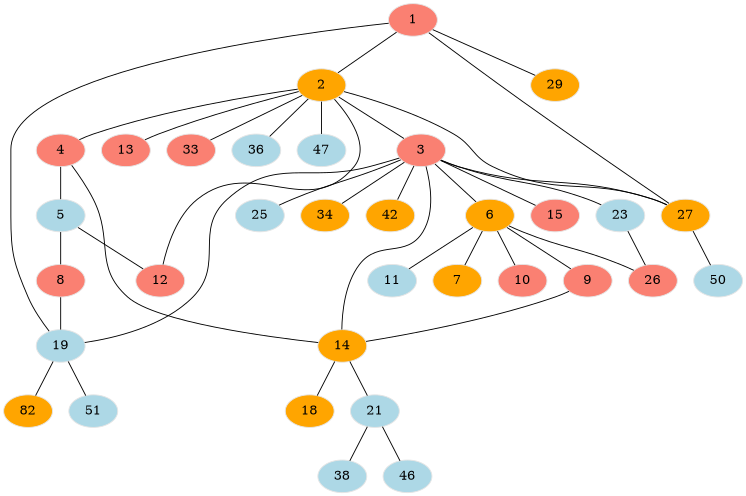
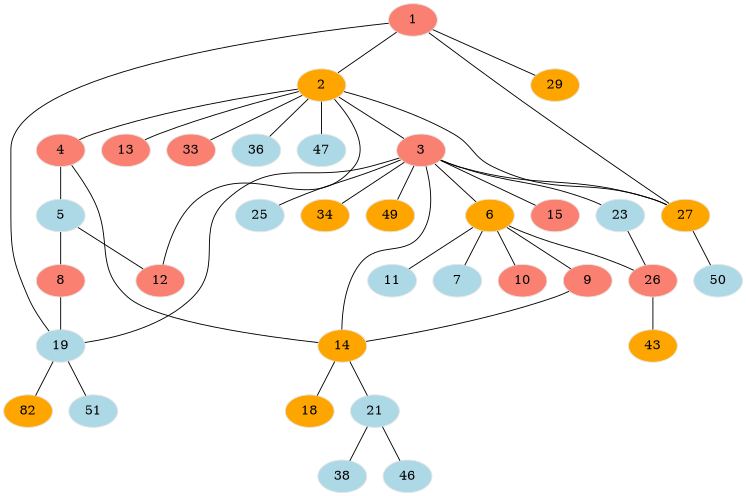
(390, 216) -> (390, 216)
(457, 281) -> (457, 281)
none -> (653, 346)
